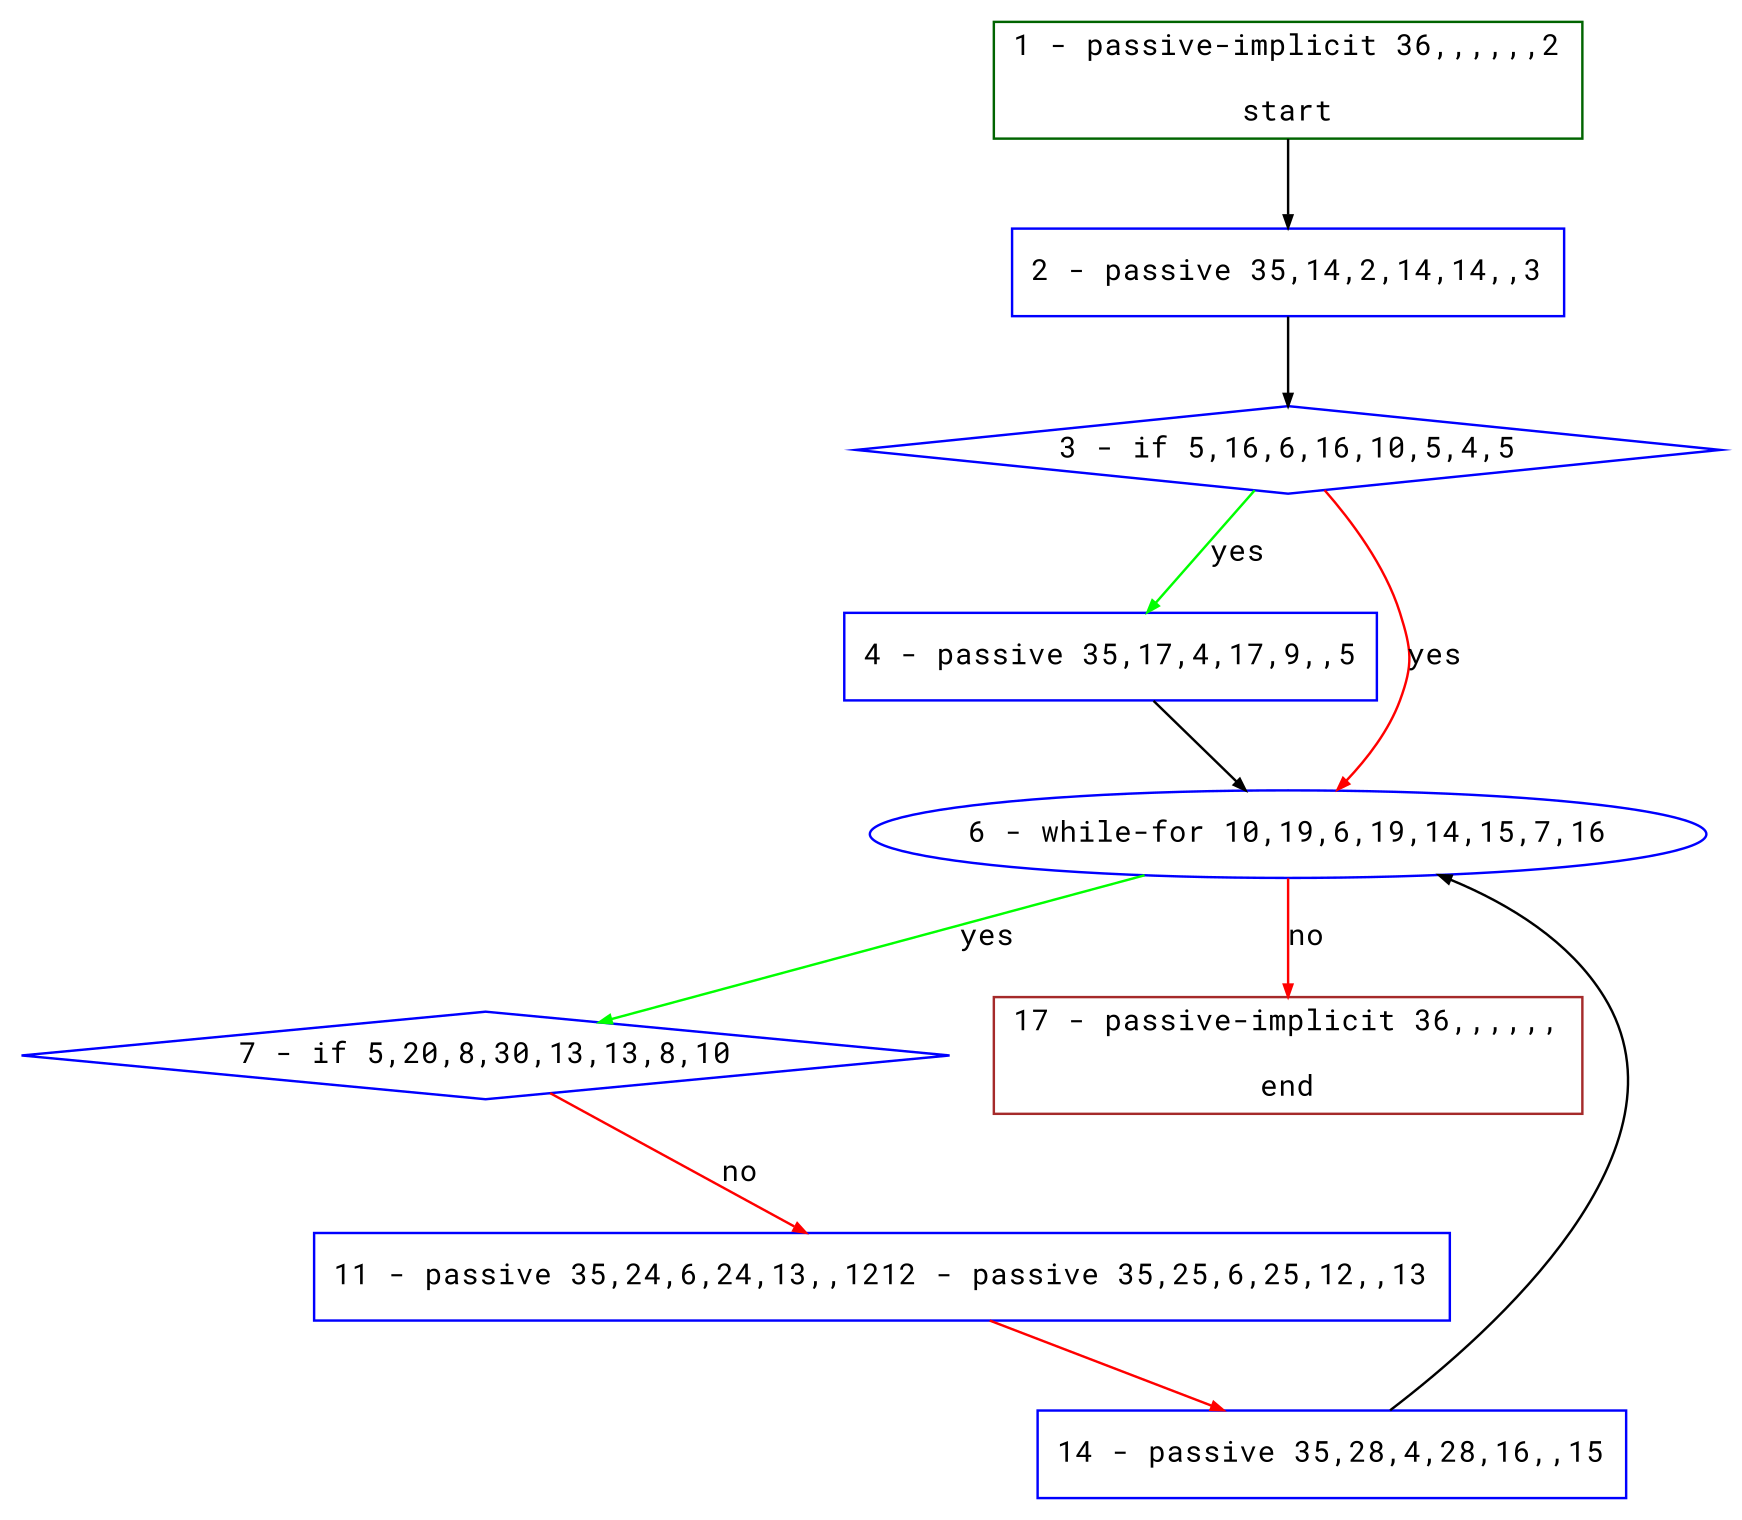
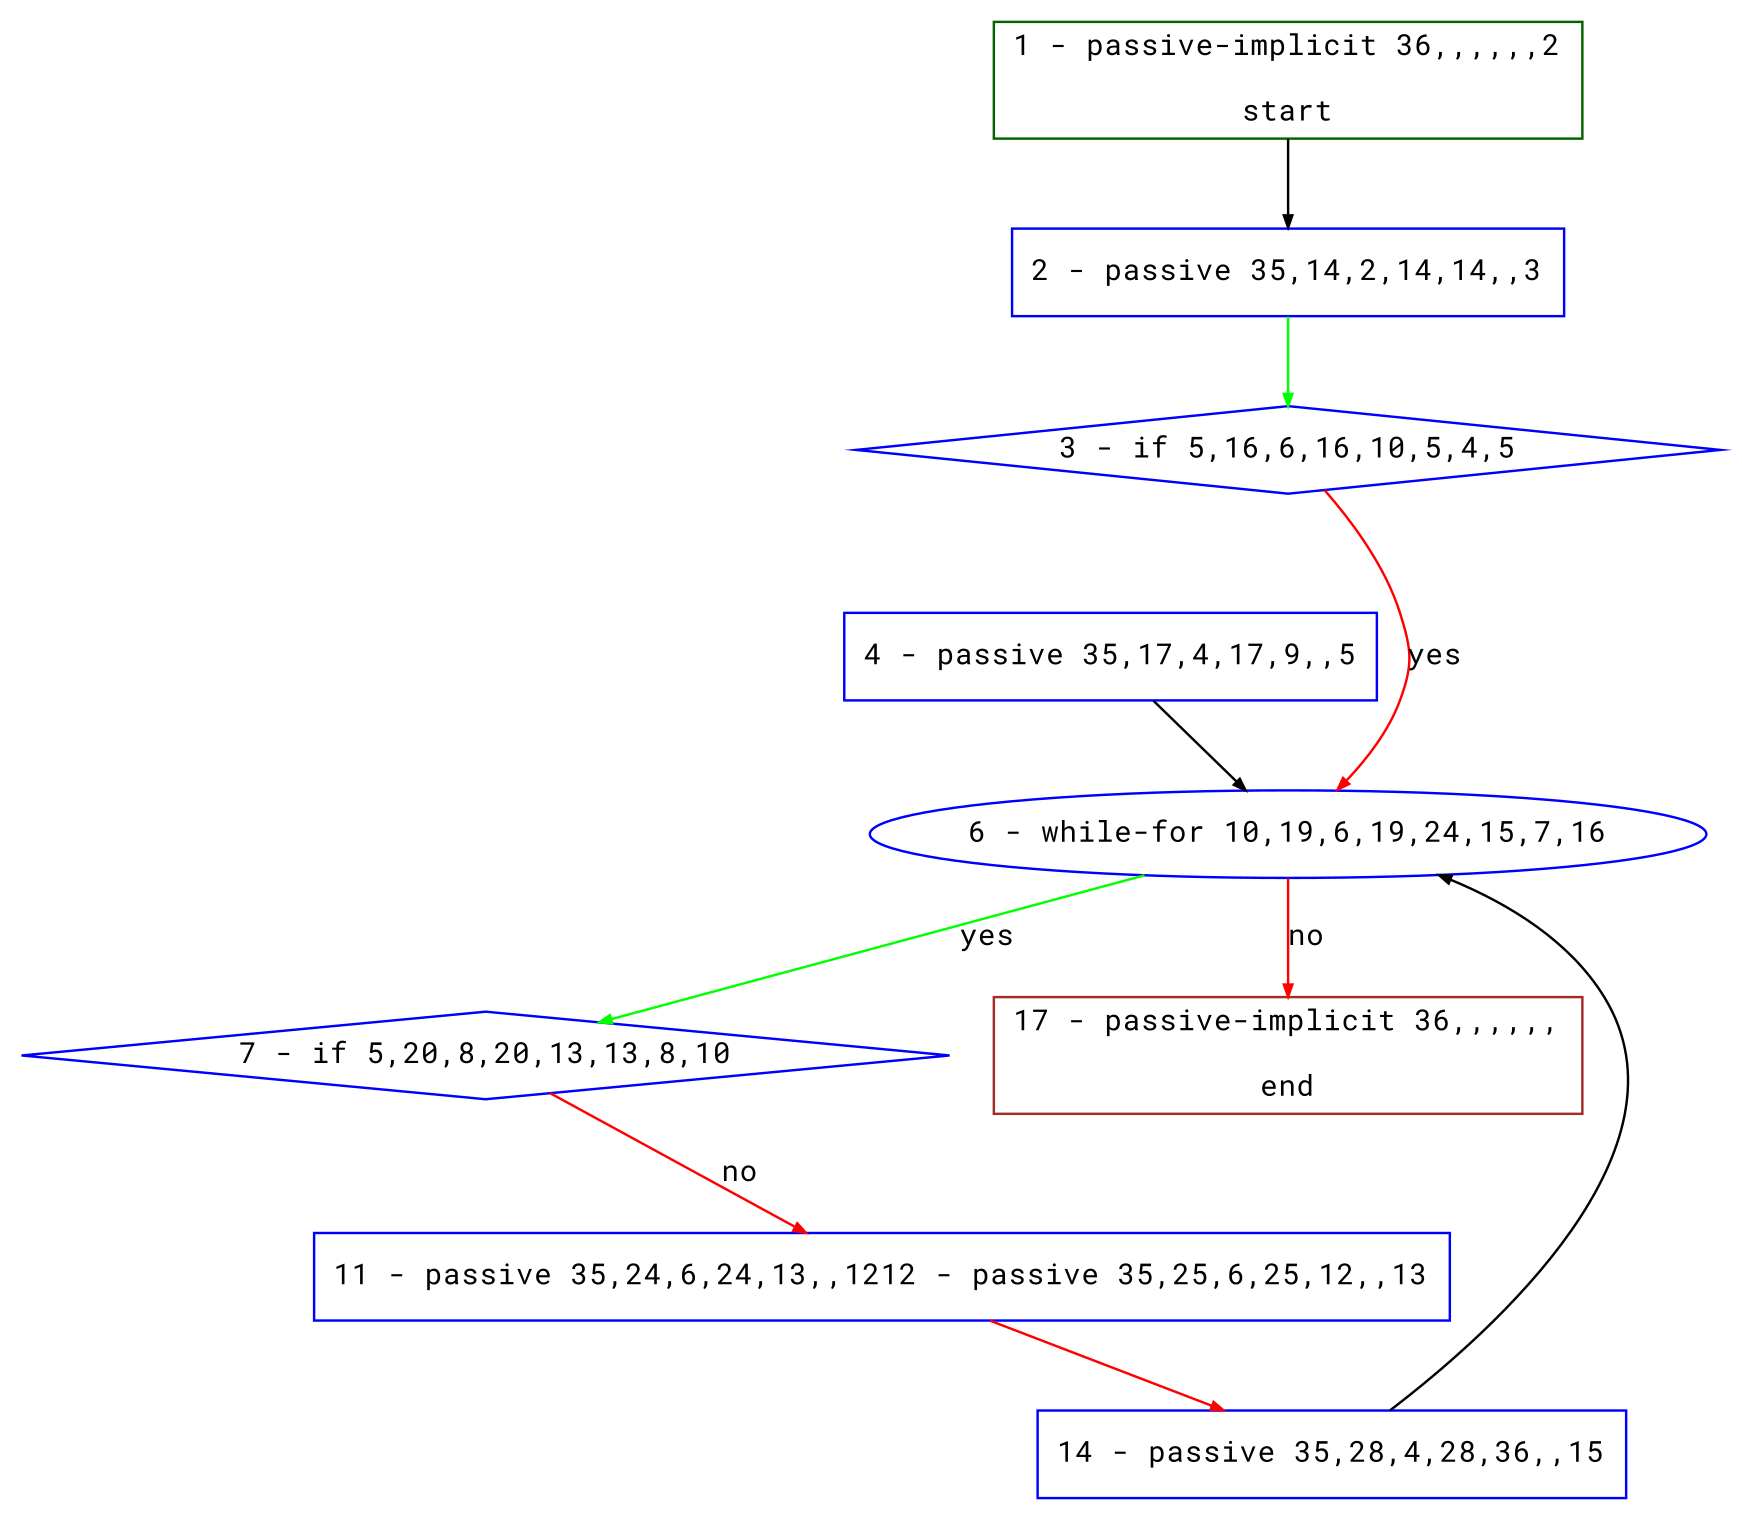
(1288, 355) -> (1288, 355)
(1205, 546) -> none
(1288, 834) -> (1288, 834)
(486, 1055) -> (486, 1055)
(1332, 1454) -> (1332, 1454)
